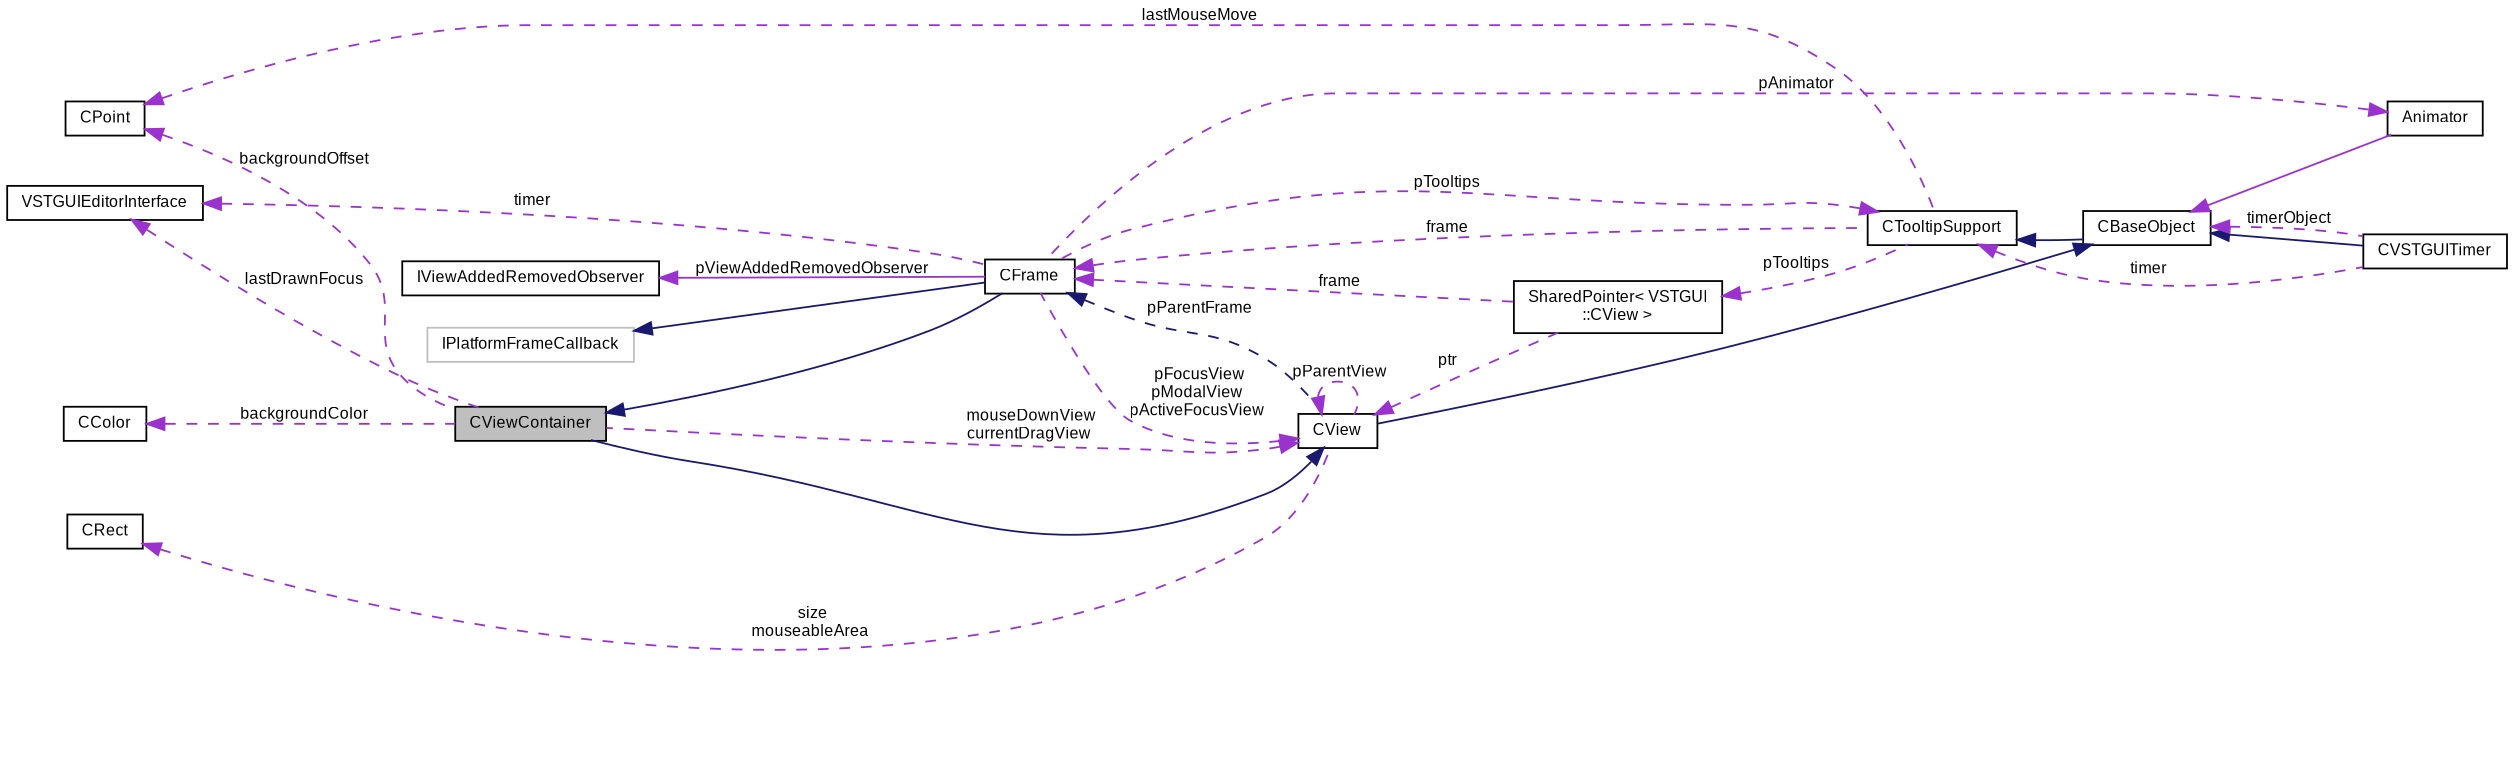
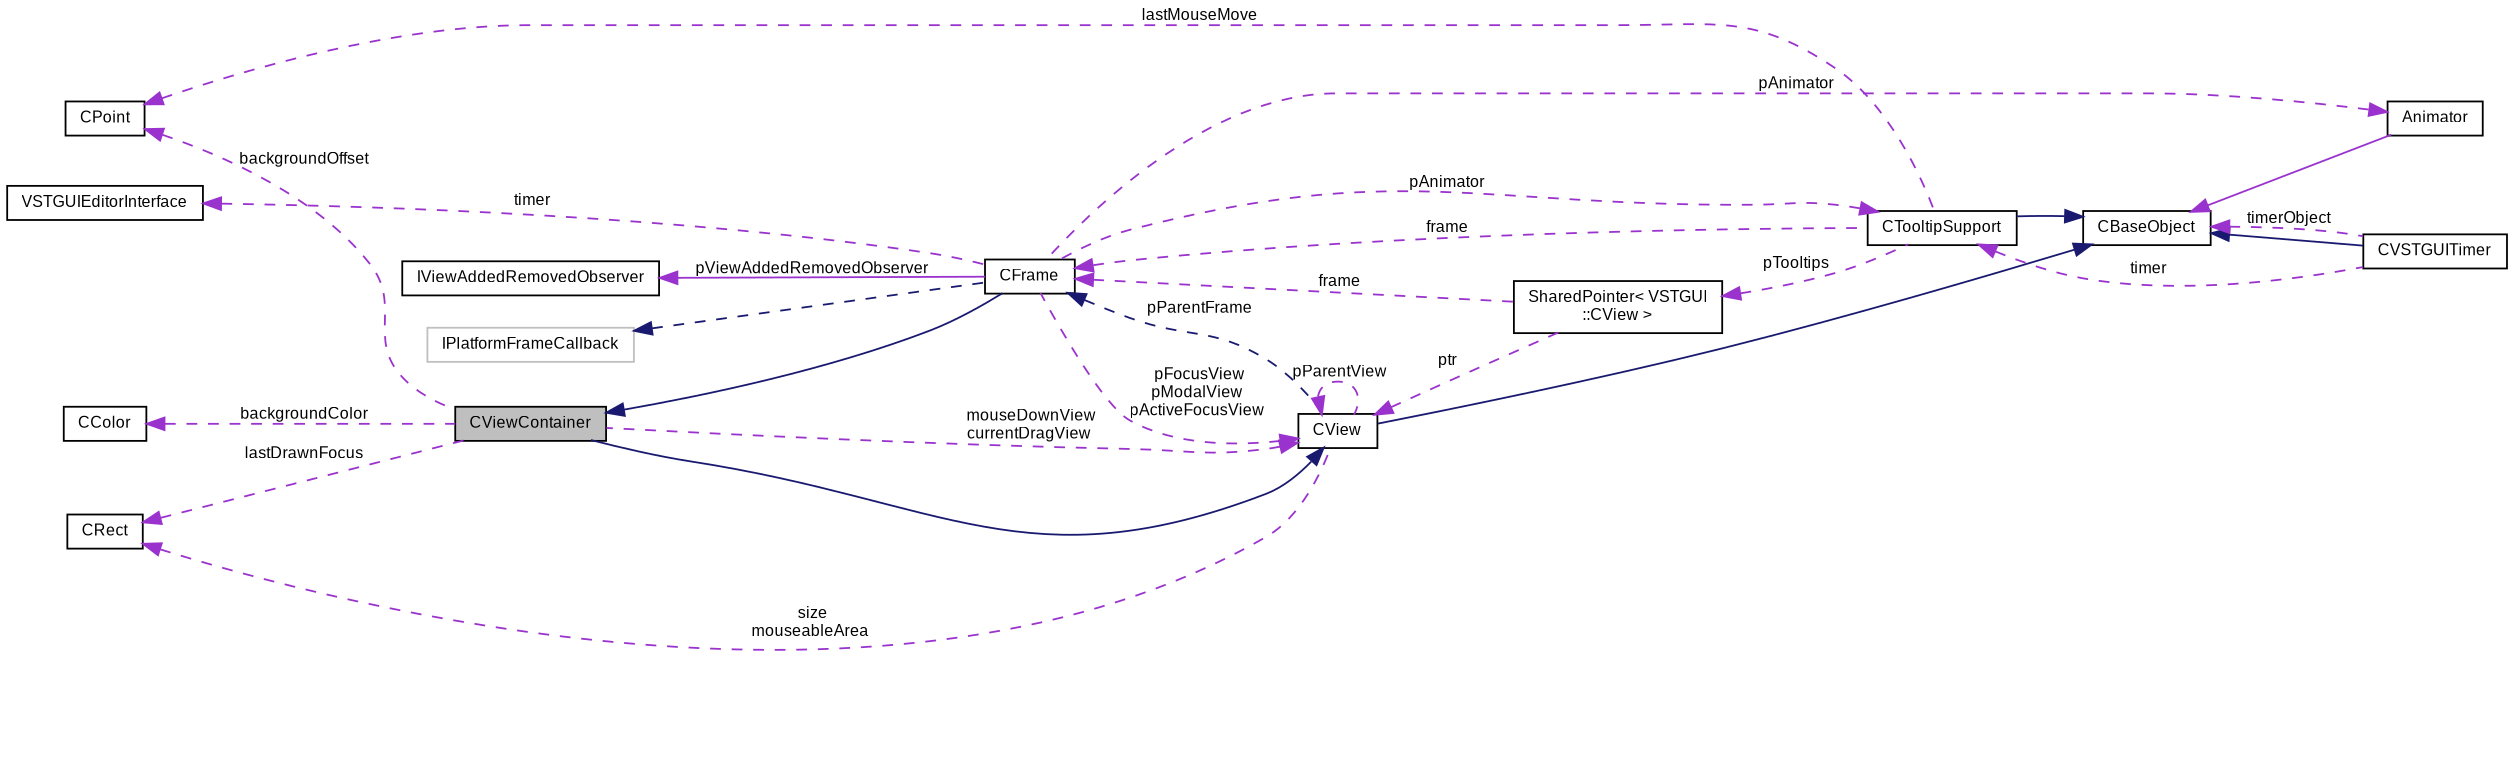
(1446, 183) -> (1446, 183)
(2059, 240) -> (2041, 216)
(818, 305) -> (818, 305)
(308, 328) -> (313, 479)
